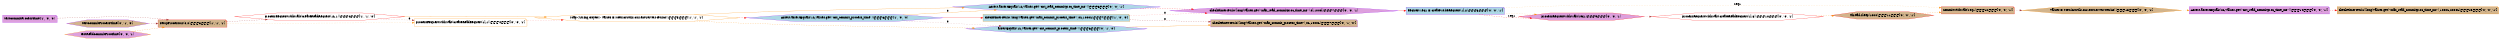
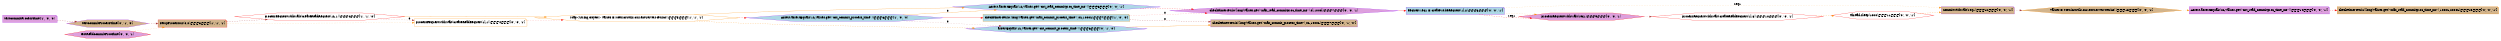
(1978, 10) -> (1978, 10)
(1882, 15) -> (1882, 15)
(112, 17) -> (66, 21)
(147, 29) -> (147, 29)
(108, 34) -> (108, 34)
